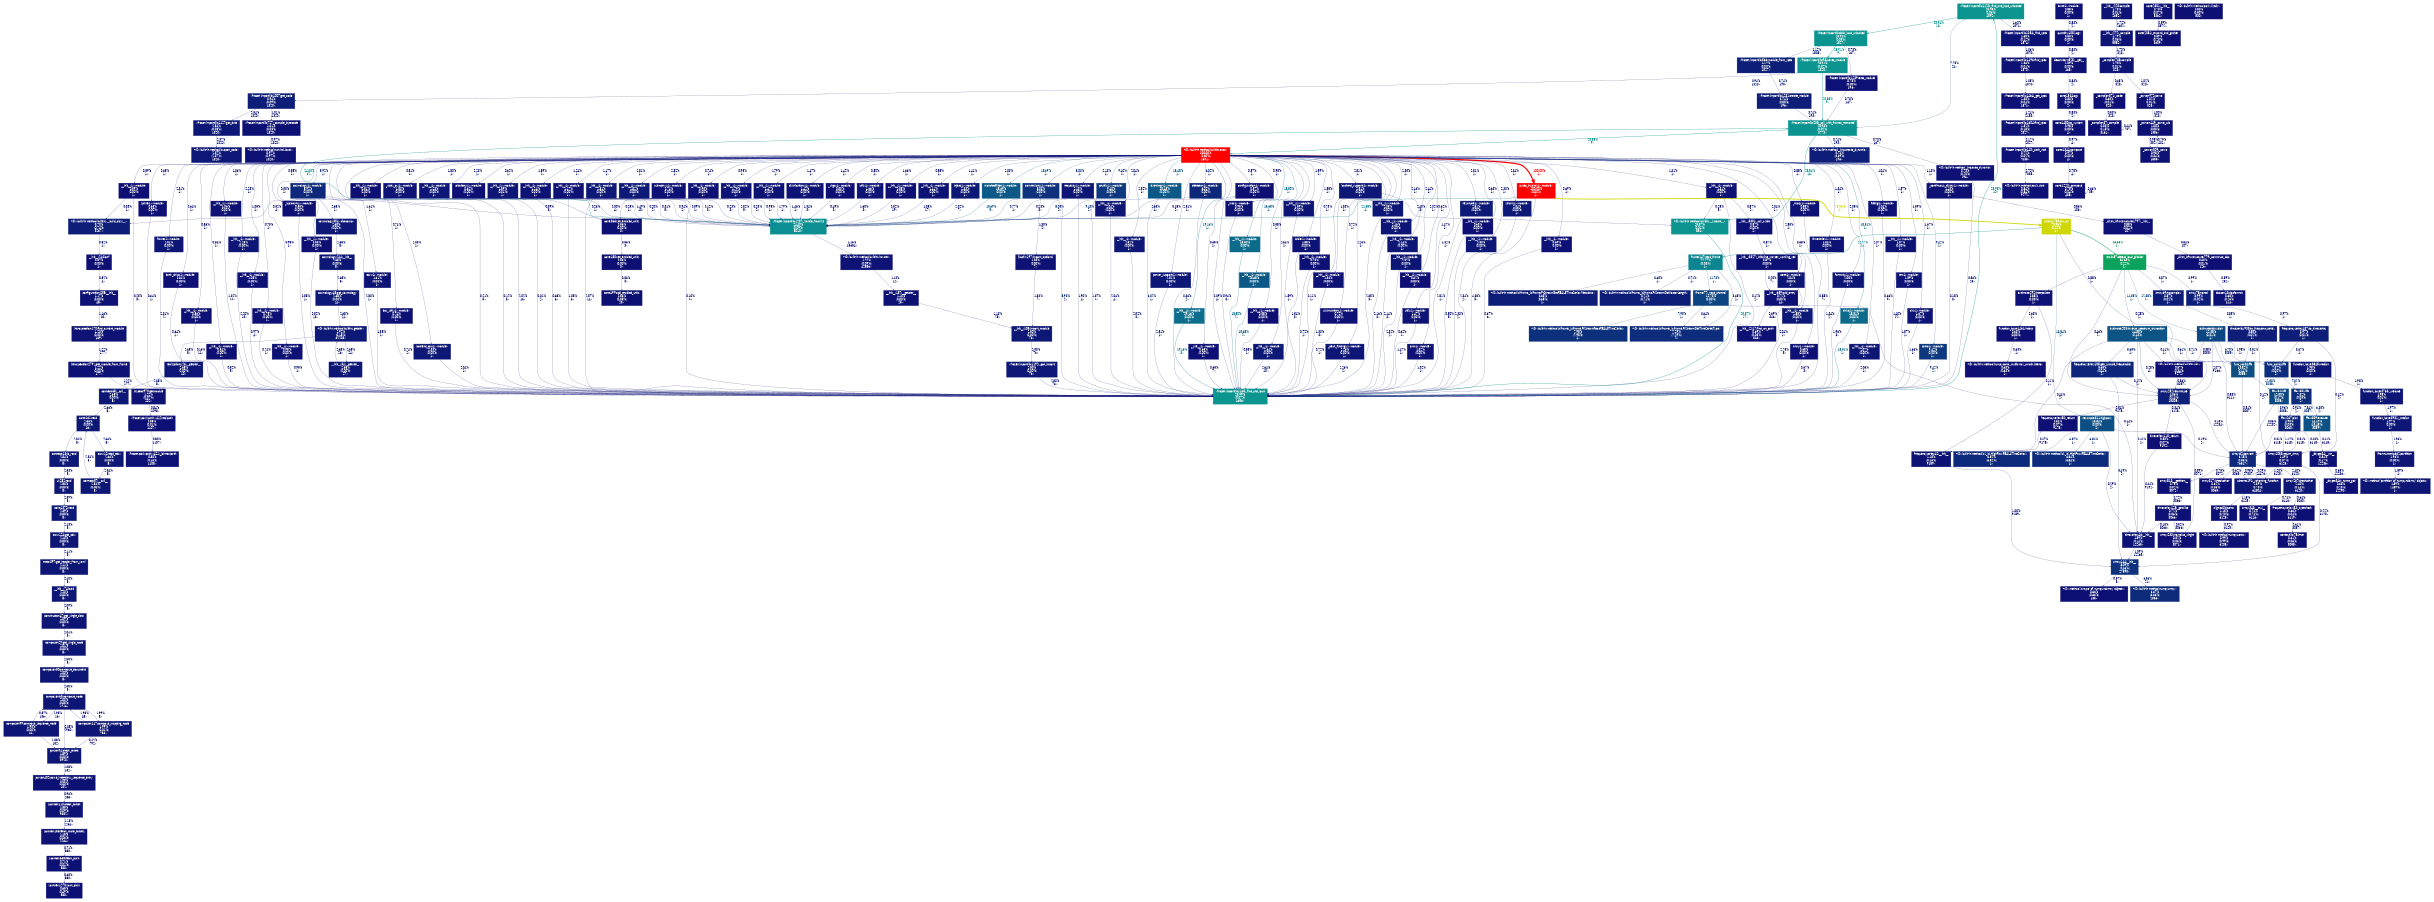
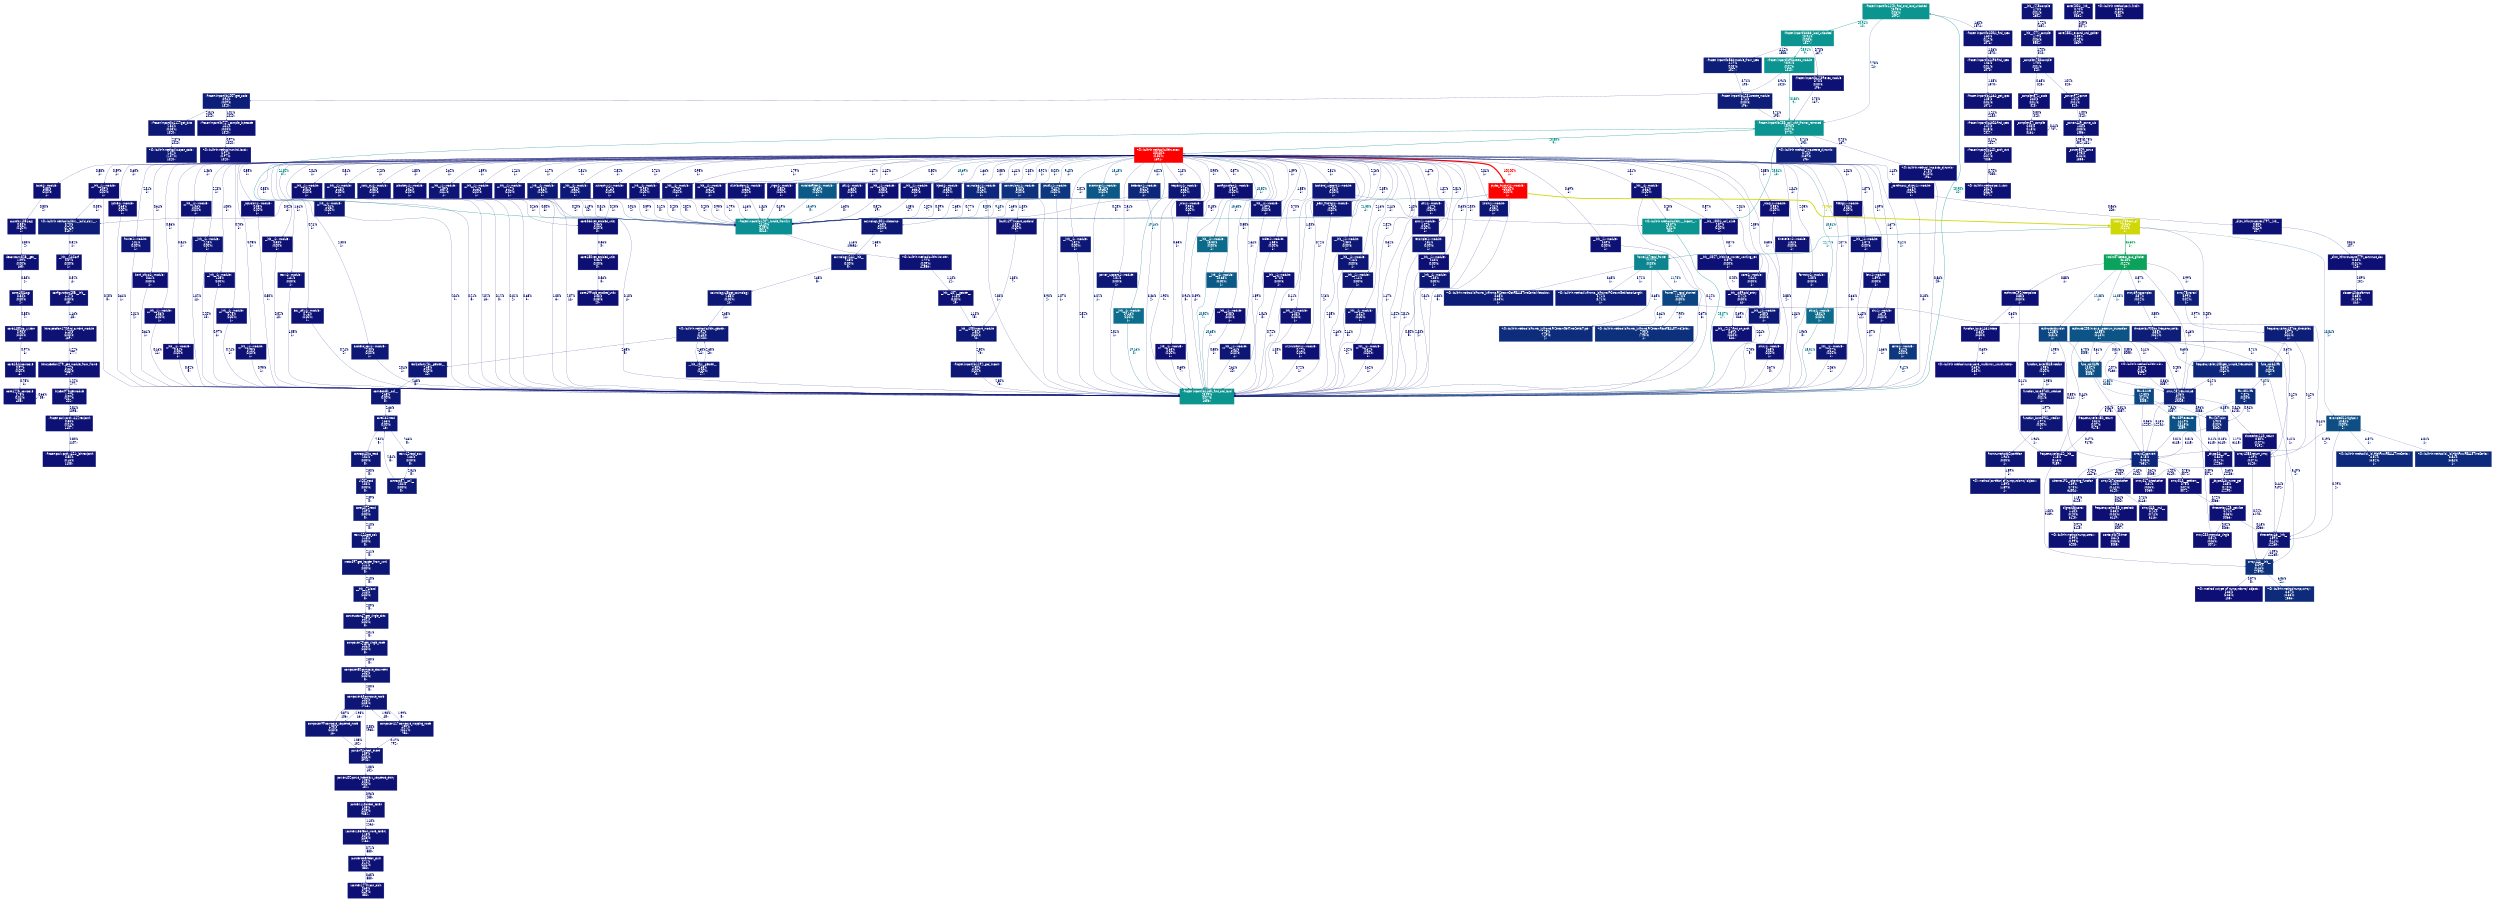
none -> (594, 160)
